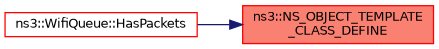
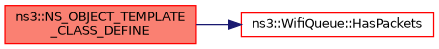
(213, 25) -> (212, 25)
